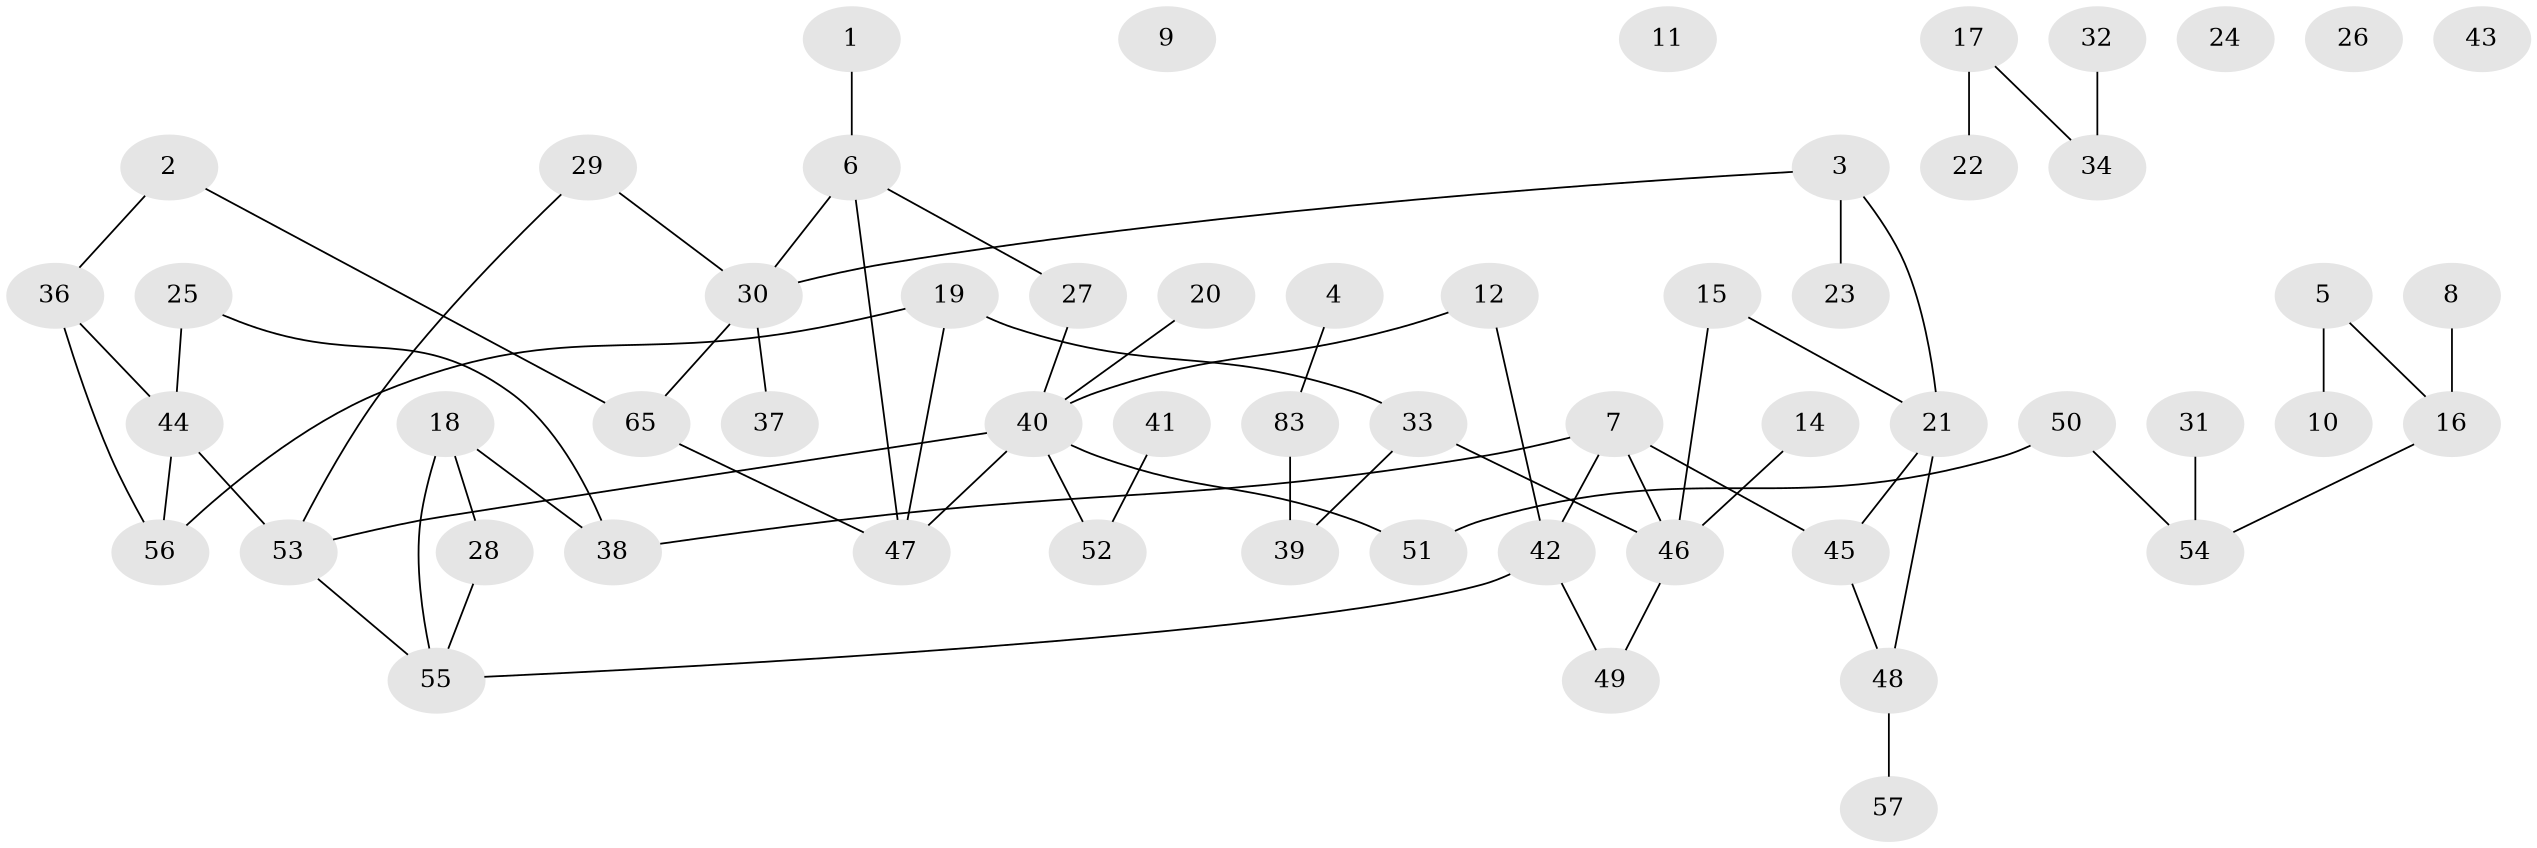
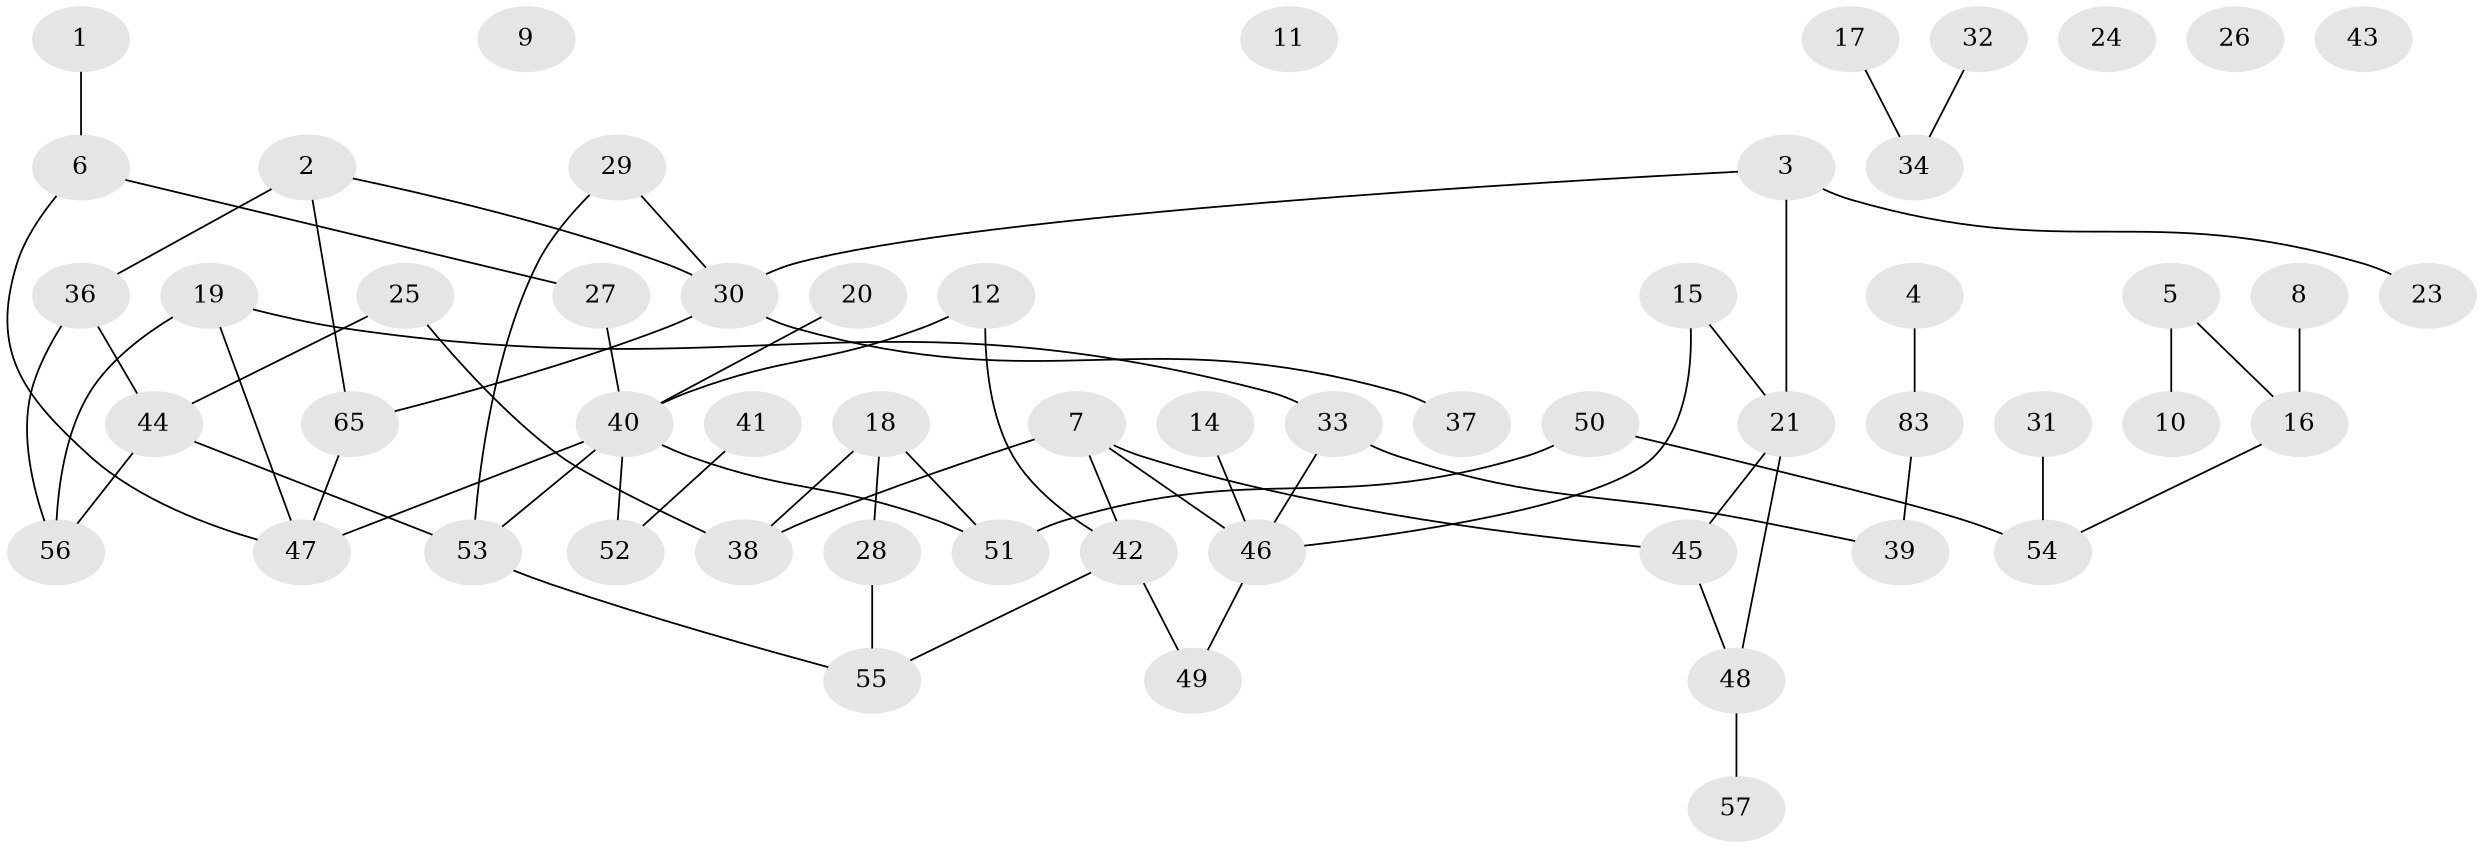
(1969, 168) -> none
(803, 232) -> (525, 220)
(419, 552) -> (941, 488)
